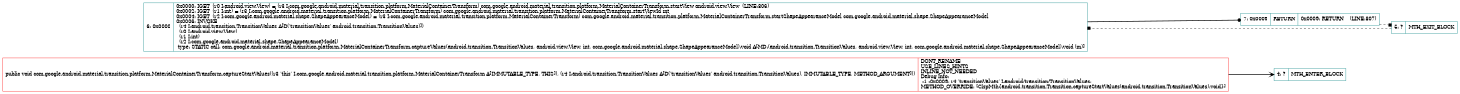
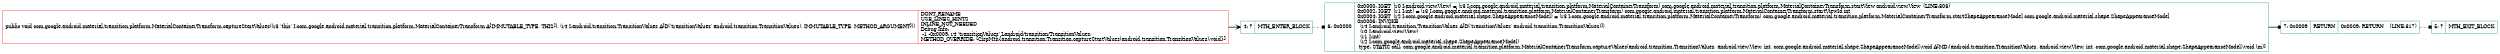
(1339, 19) -> (2379, 27)
(1241, 28) -> (1317, 27)
